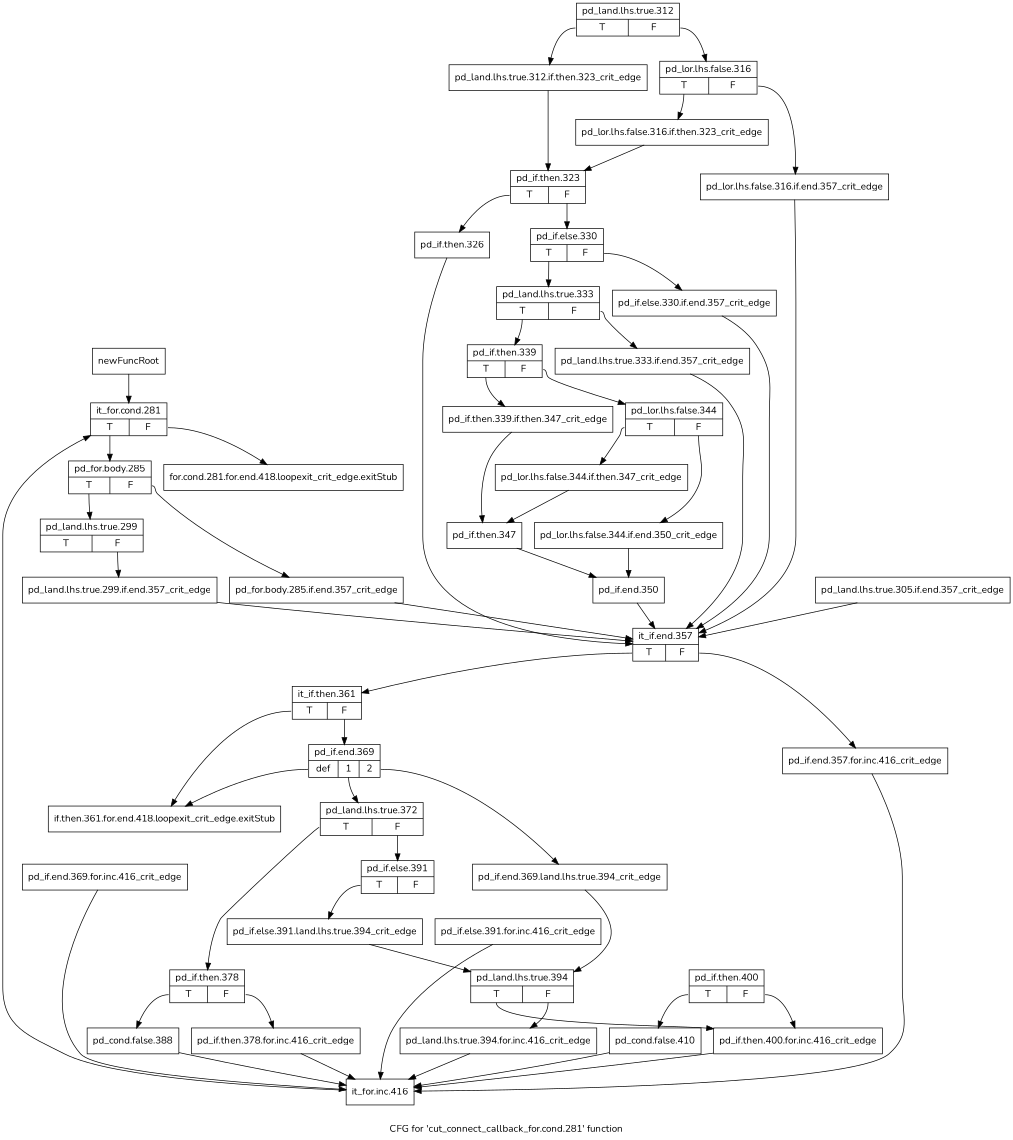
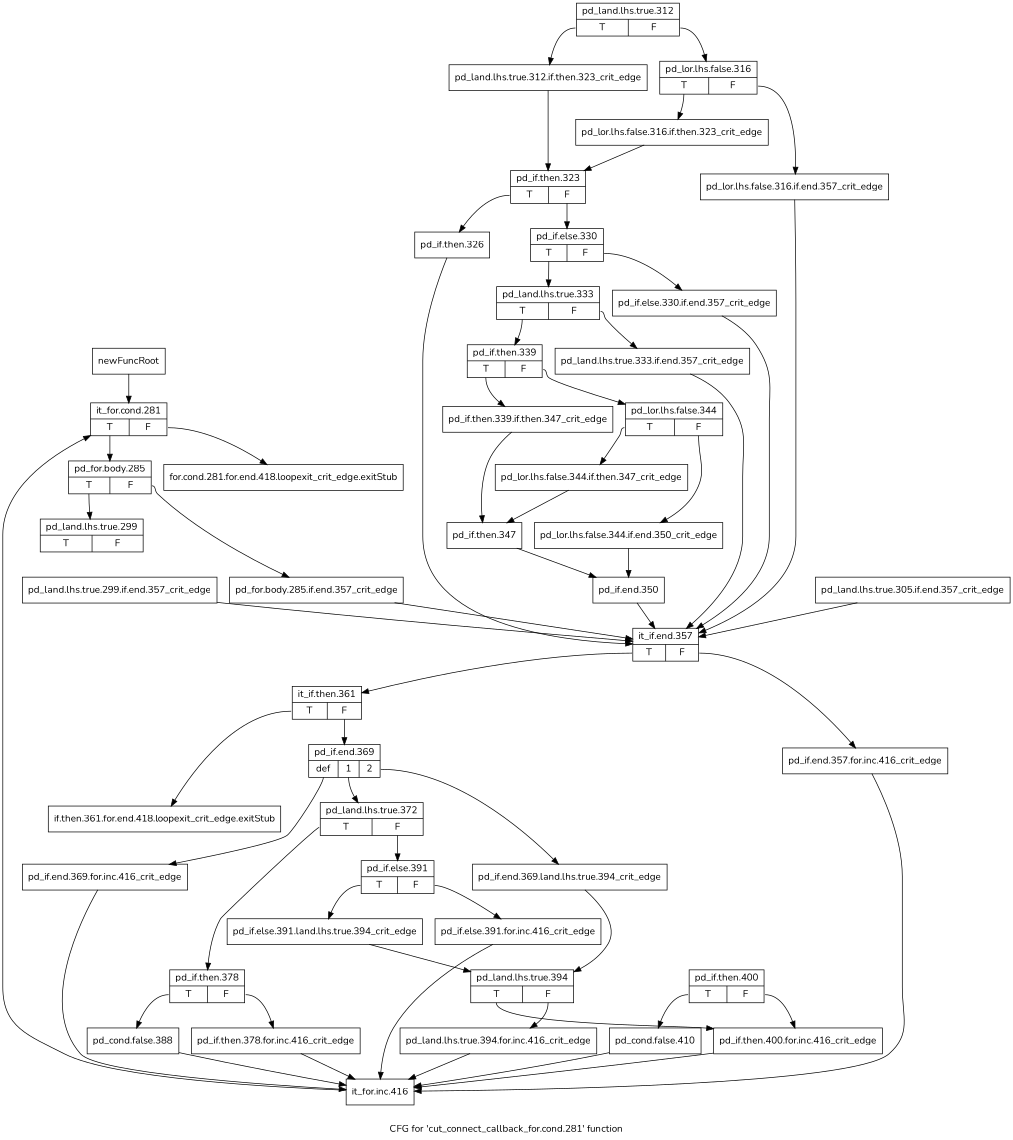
(118, 561) -> none
(248, 780) -> (266, 843)
none -> (466, 898)
